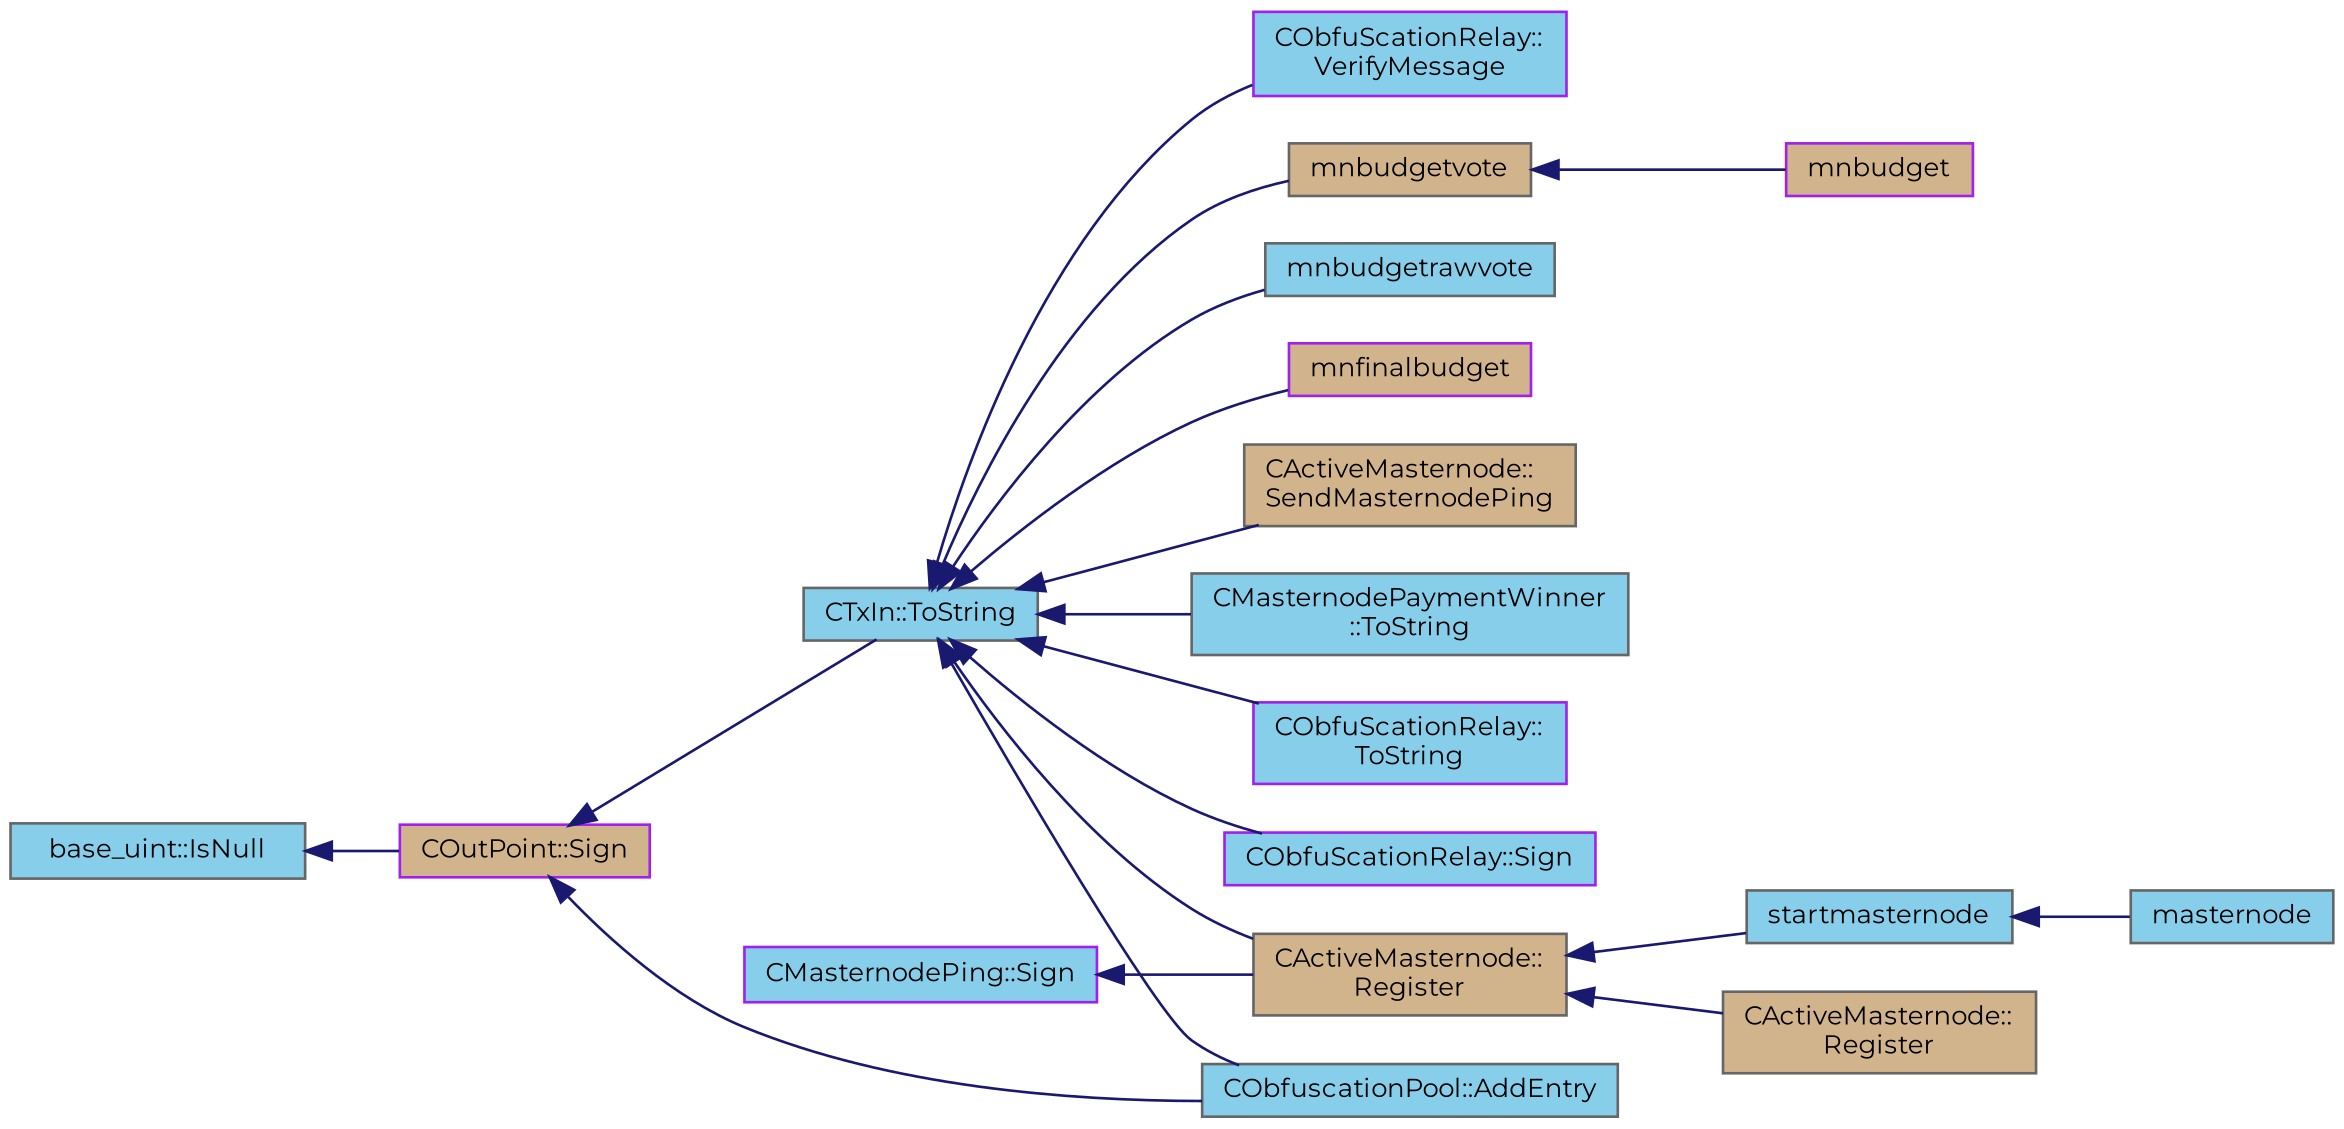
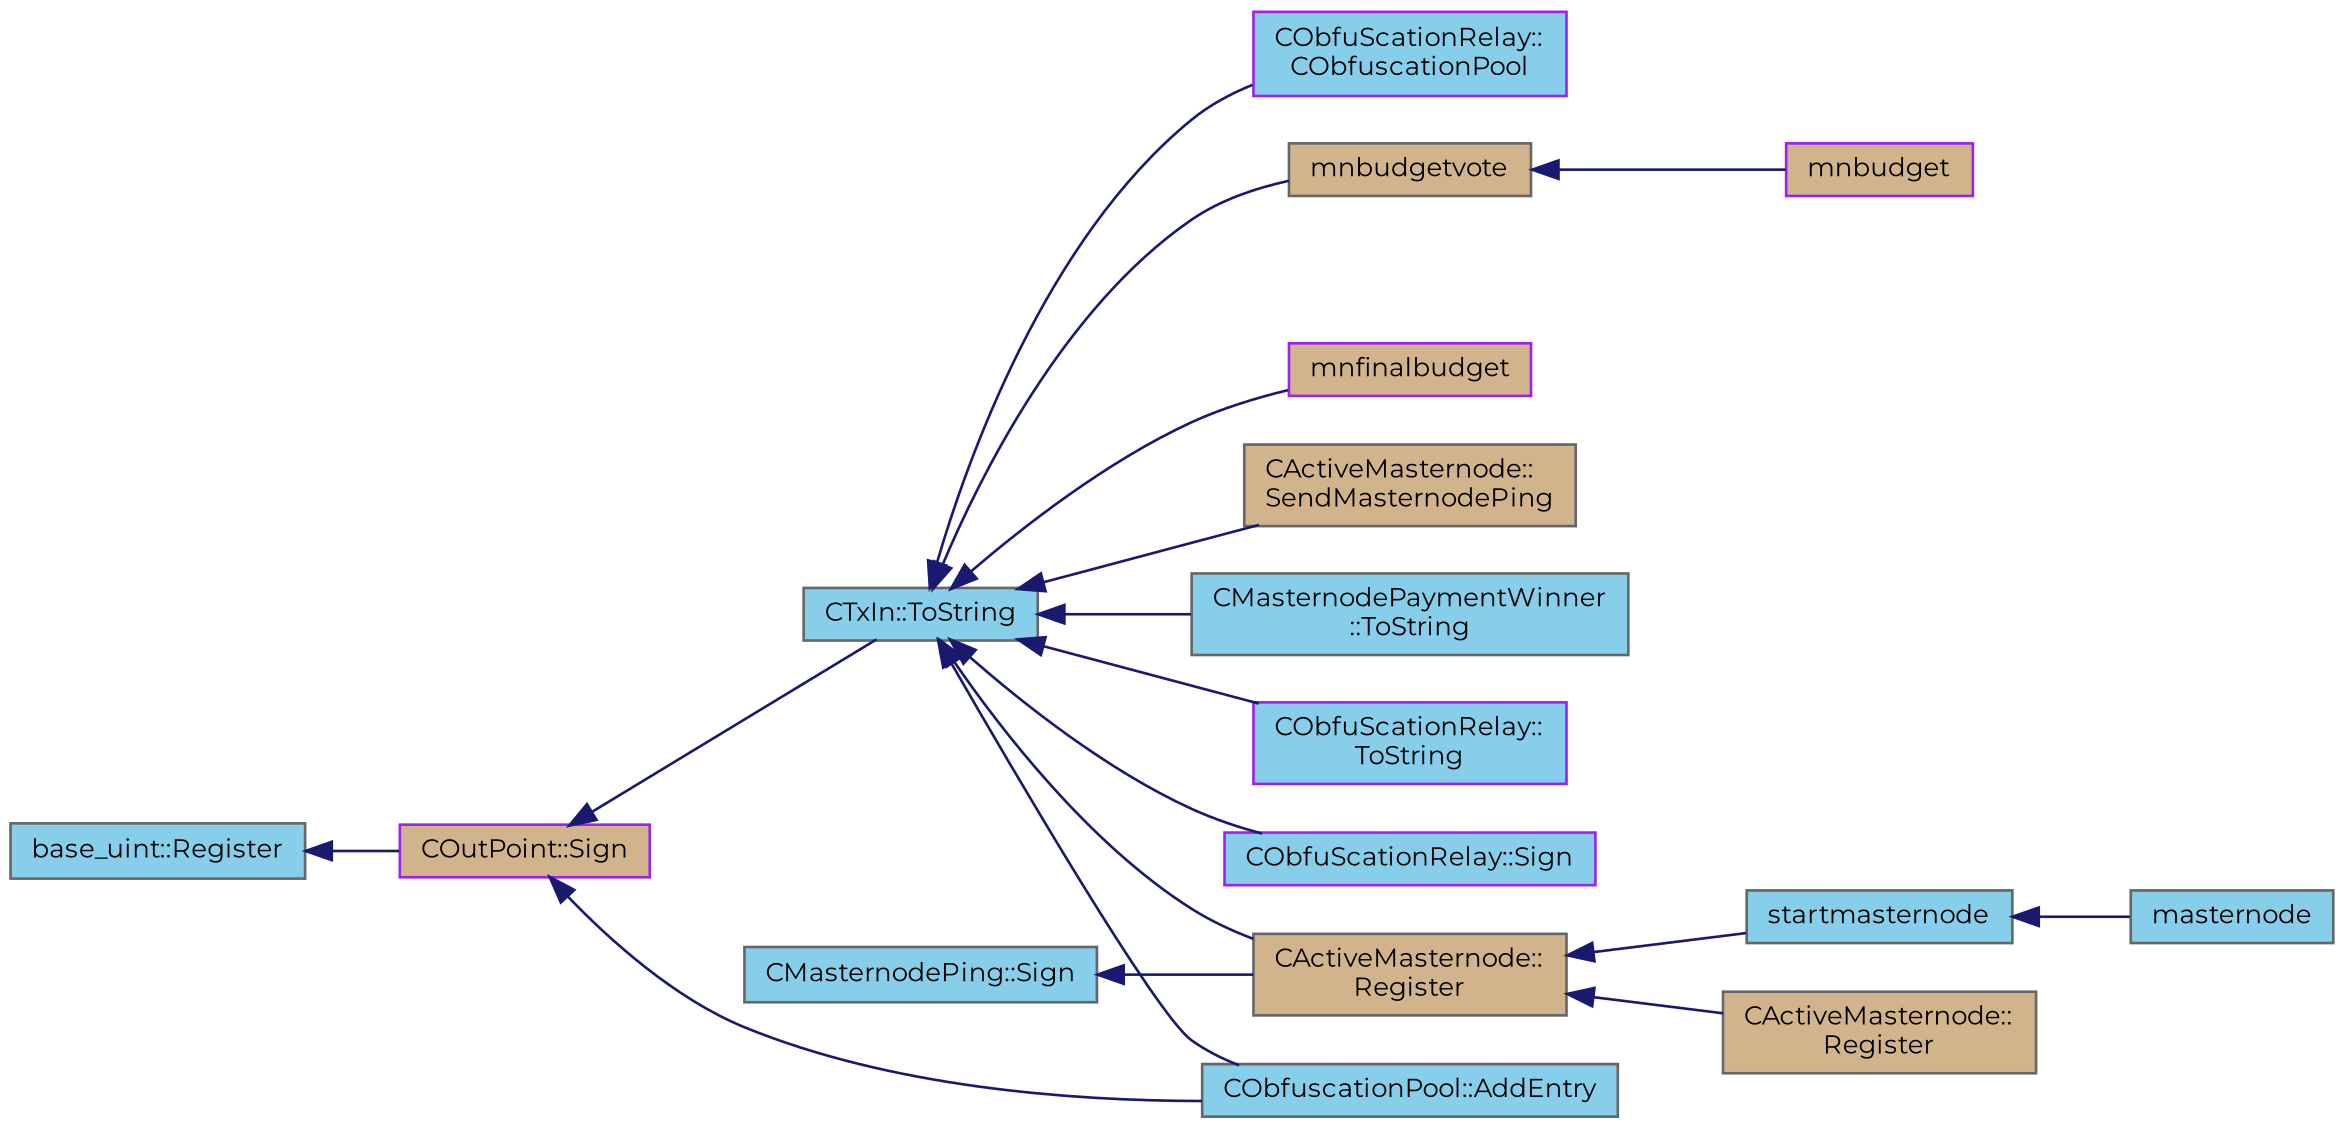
(1410, 54) -> (1410, 54)
(1410, 270) -> none
(158, 851) -> (158, 851)
(921, 975) -> (921, 975)
